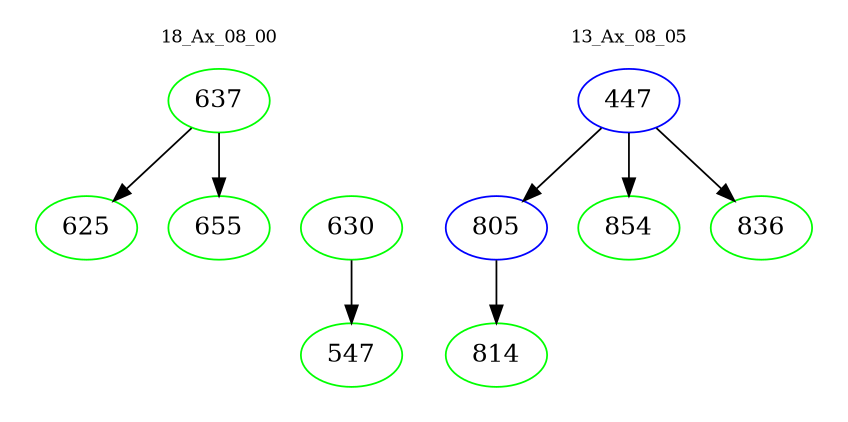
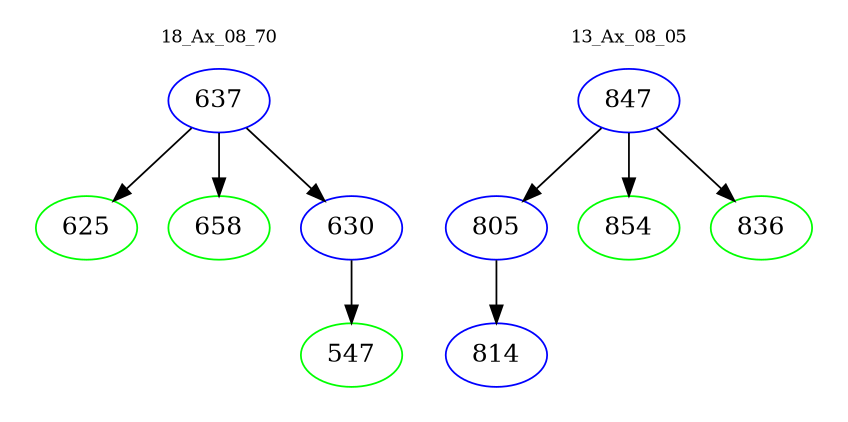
(219, 38) -> (219, 38)
(219, 101) -> (219, 101)
(629, 101) -> (629, 101)
none -> (279, 158)
(219, 228) -> (219, 228)
(352, 228) -> (352, 228)
(496, 355) -> (496, 355)
